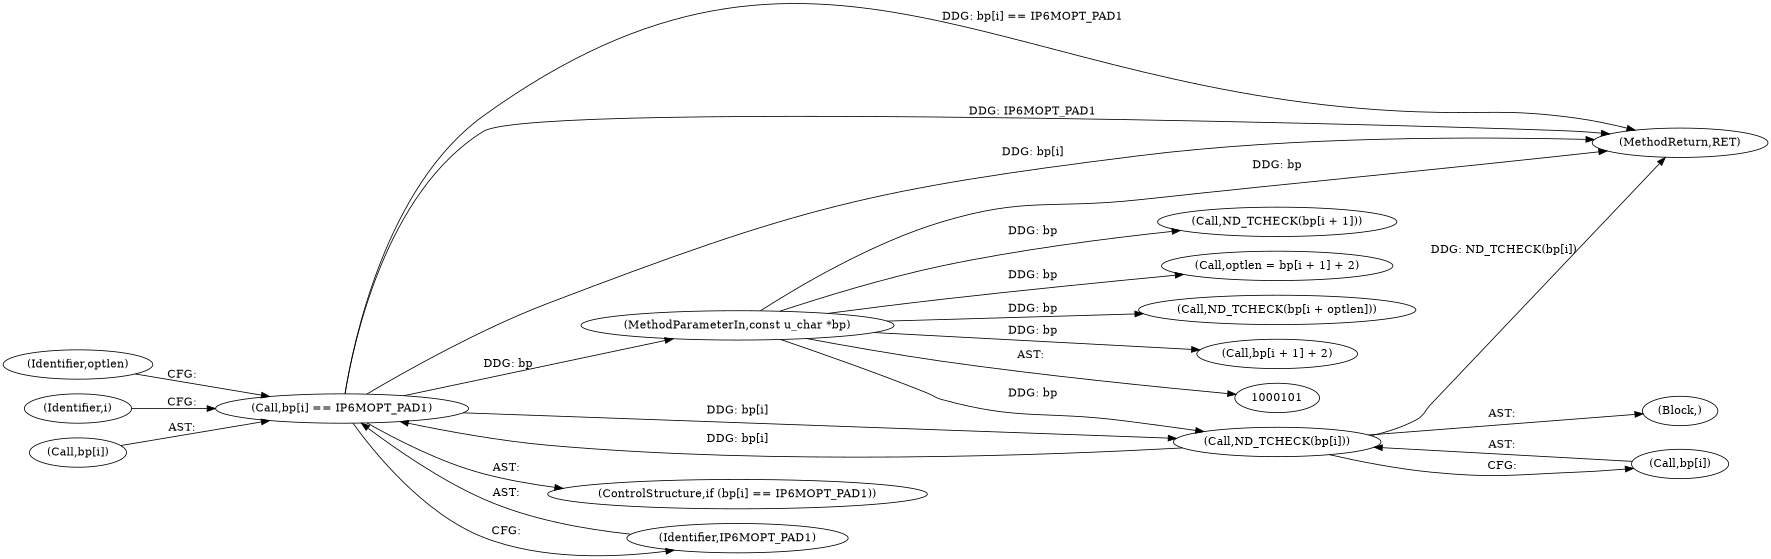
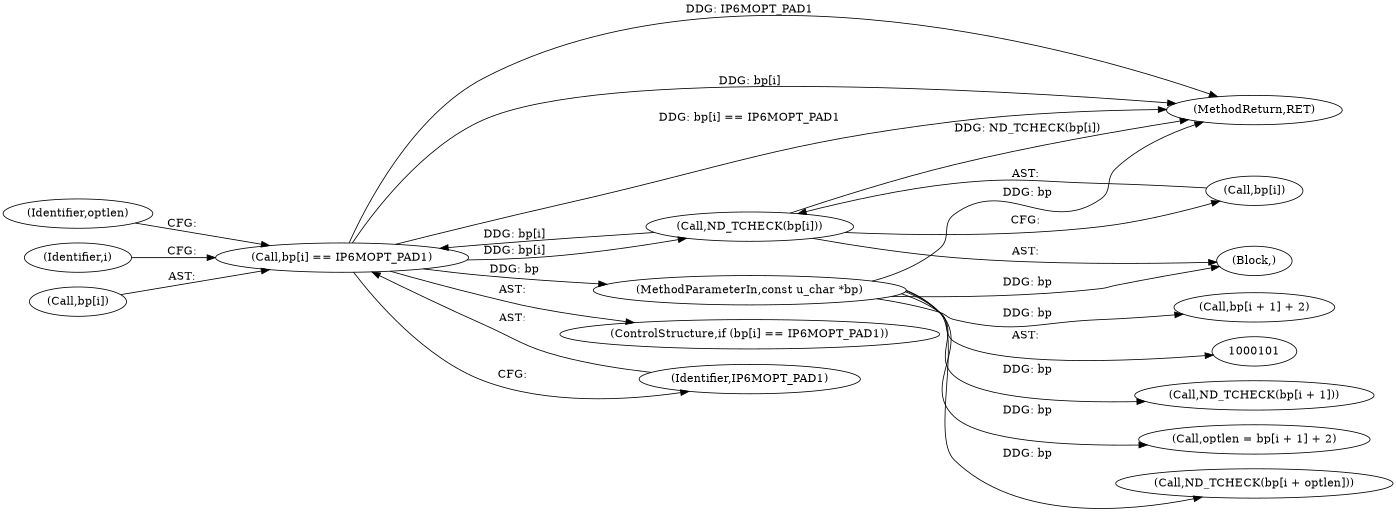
(983, 409) -> (1052, 293)
